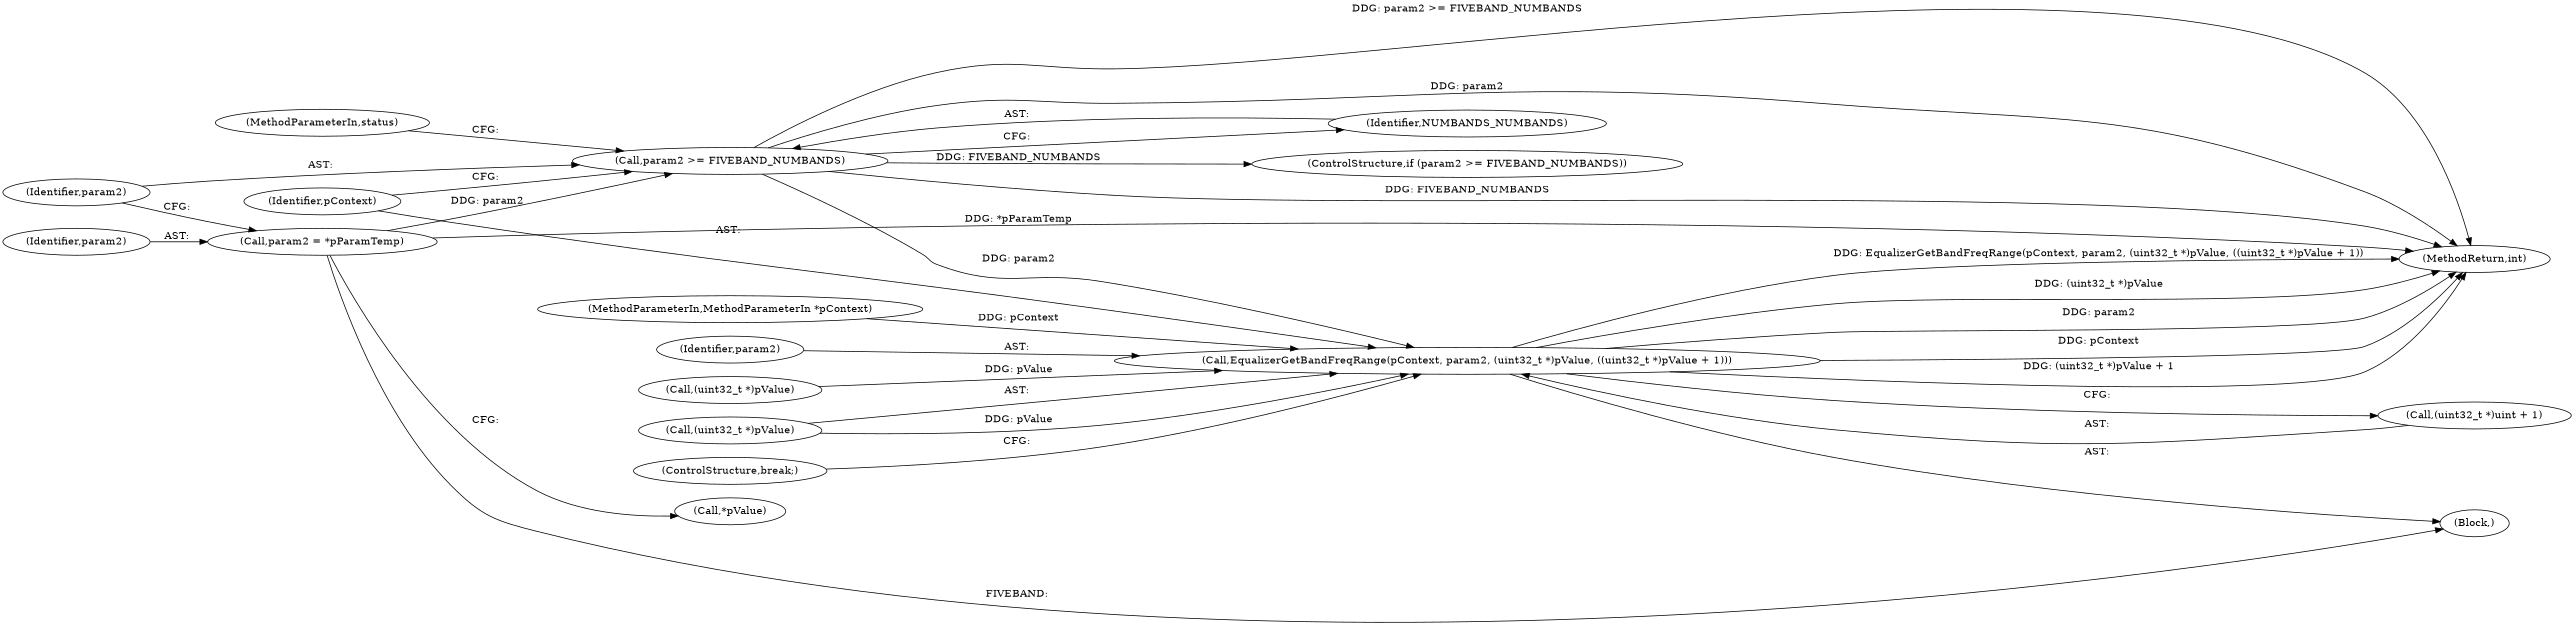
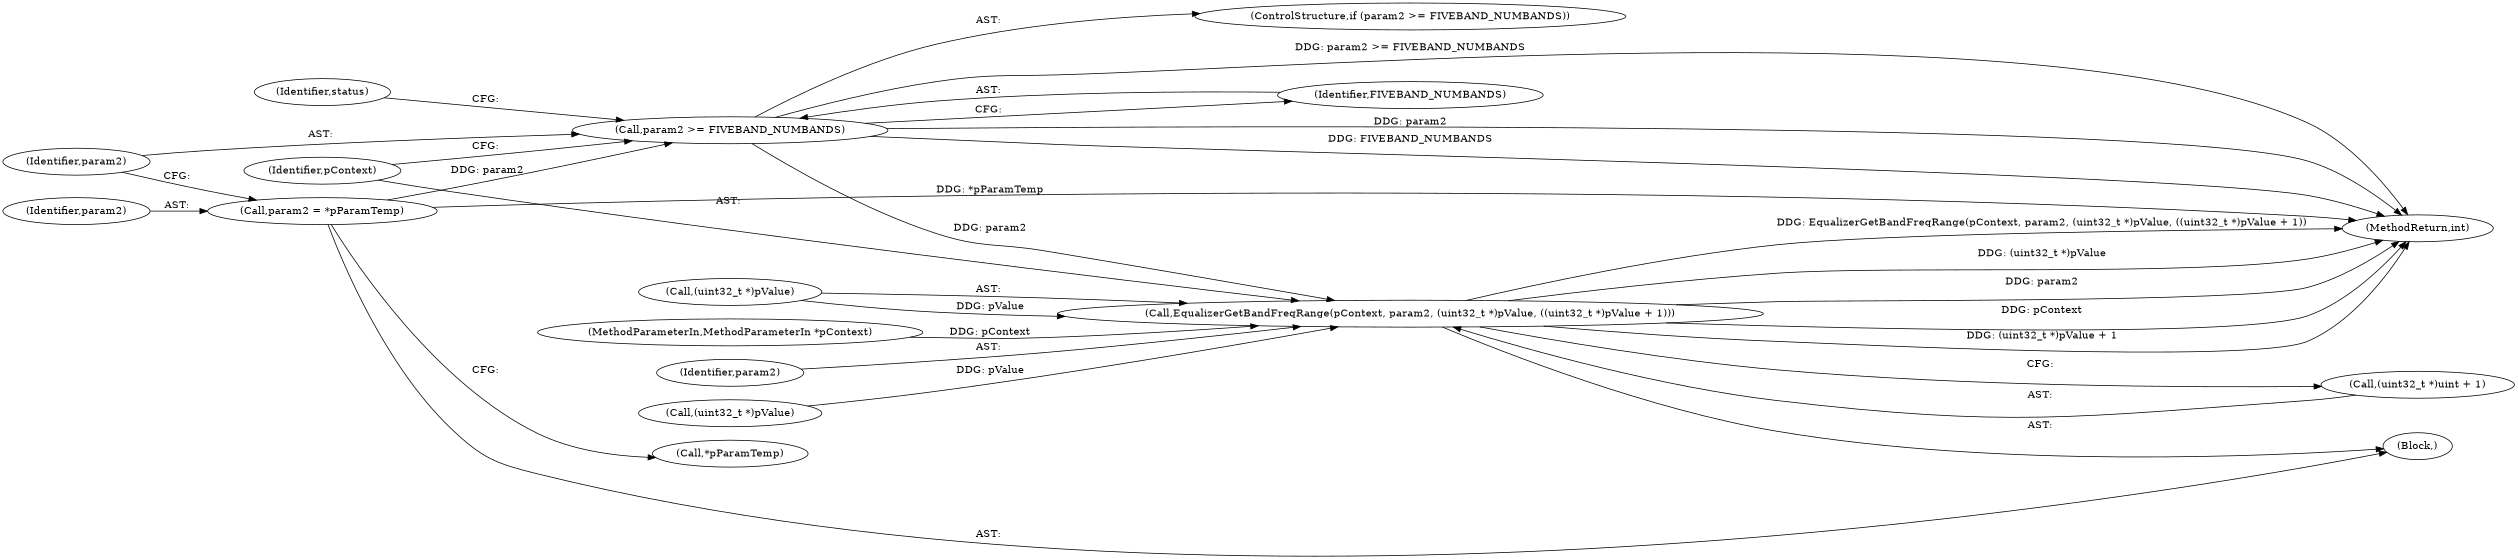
(322, 123) -> (322, 92)
(1467, 124) -> (1410, 95)
(1019, 158) -> (990, 21)
(730, 471) -> none
(730, 511) -> (730, 454)
(1019, 594) -> (990, 534)
